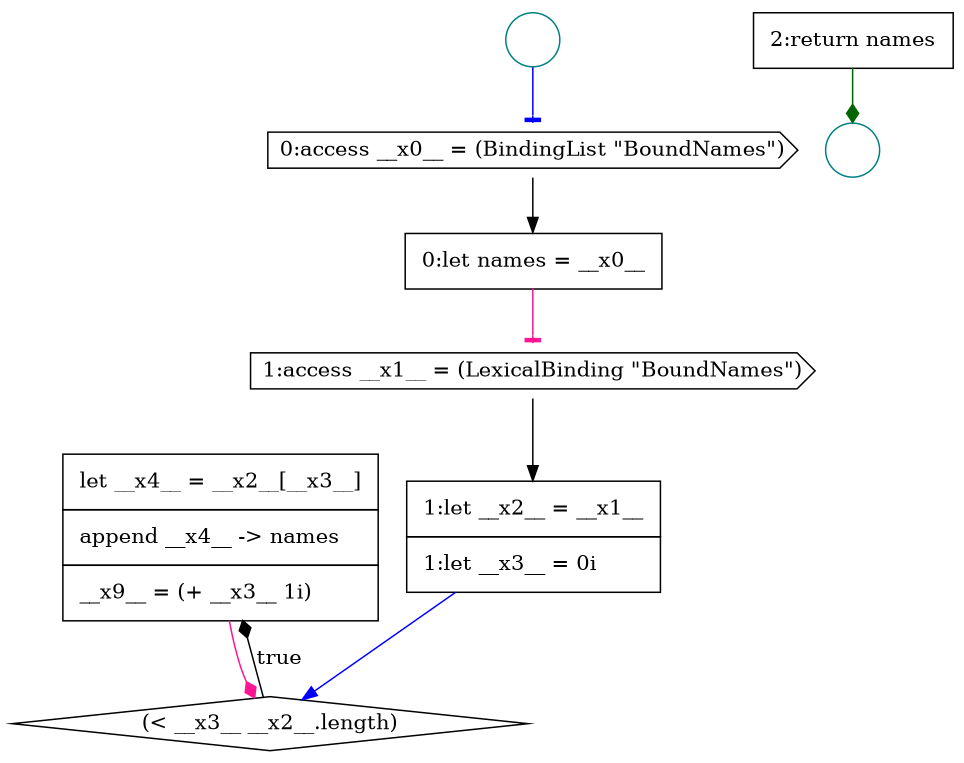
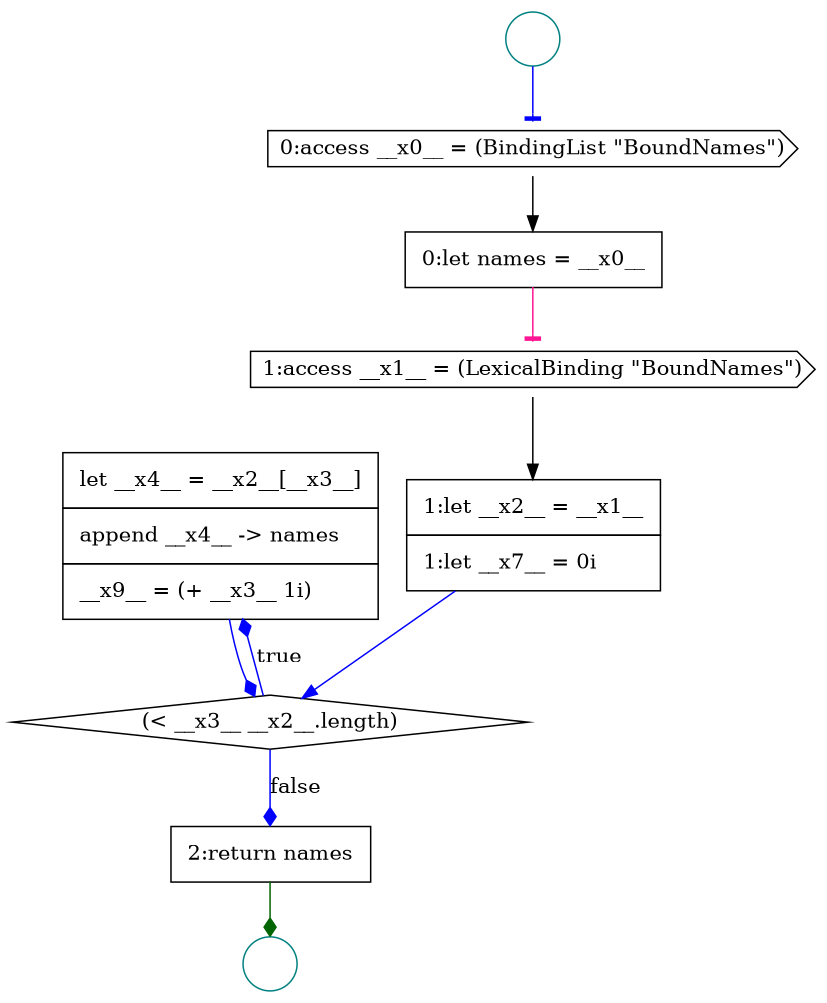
(510, 564) -> (510, 562)
(236, 651) -> (236, 650)
(255, 668) -> (255, 666)
none -> (270, 779)
